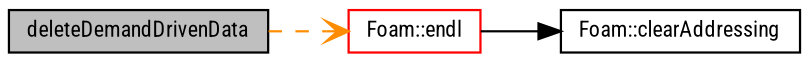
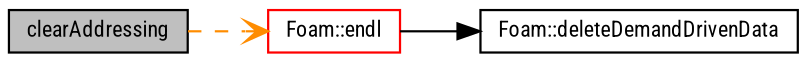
(139, 31) -> (98, 31)
(680, 31) -> (639, 31)
